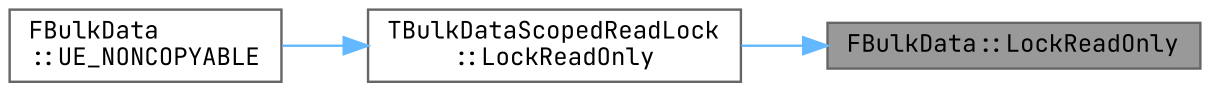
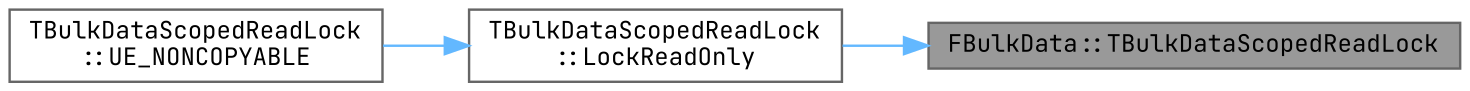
(146, 46) -> (196, 46)
(1014, 46) -> (1194, 46)
